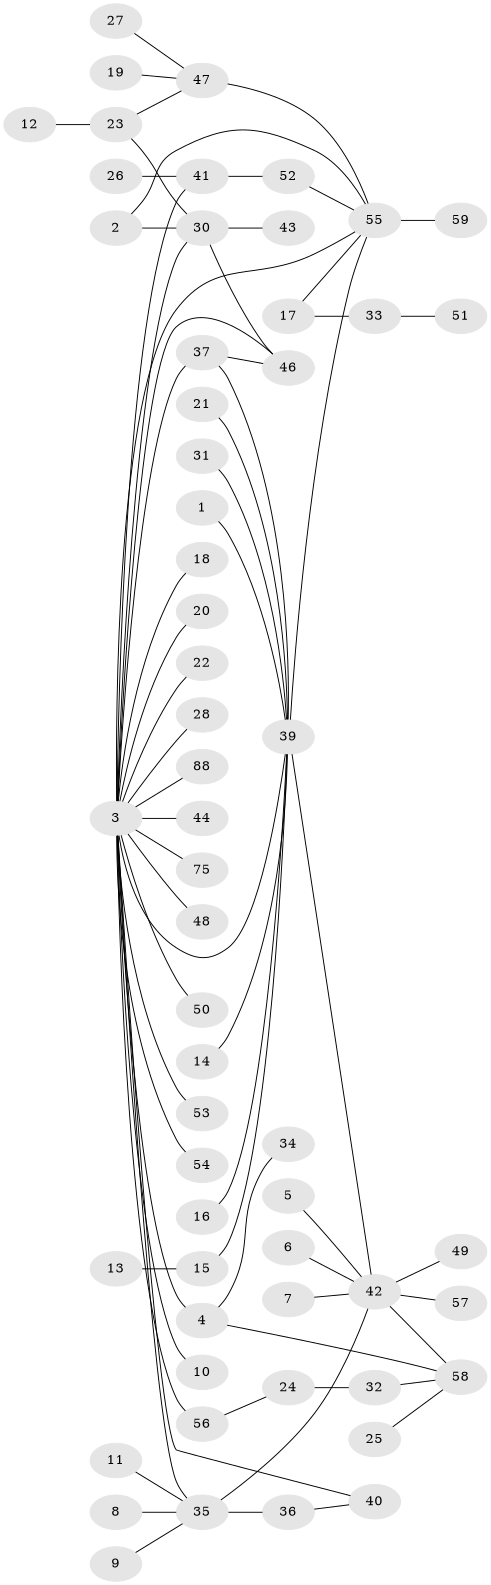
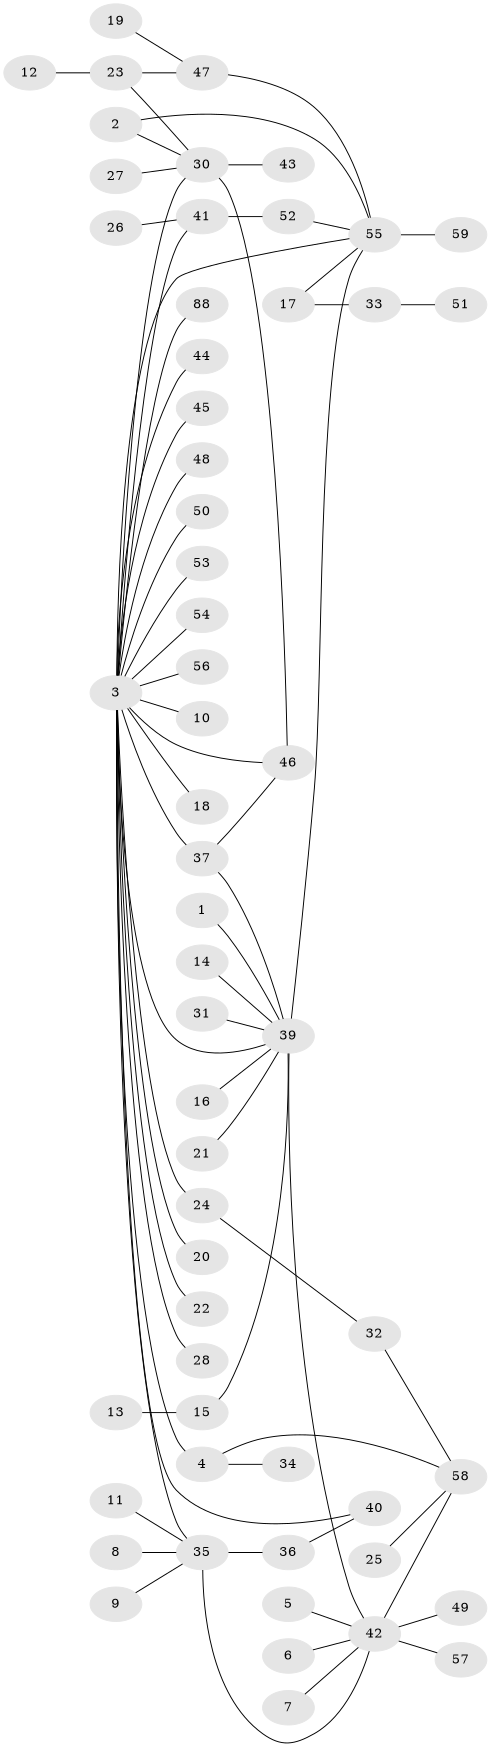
(159, 51) -> (159, 171)
(202, 870) -> (202, 408)
(245, 1406) -> (143, 1028)
